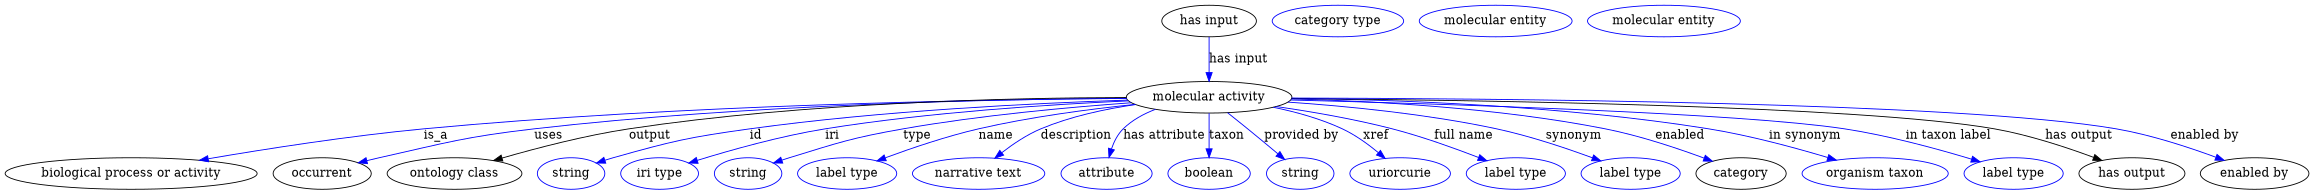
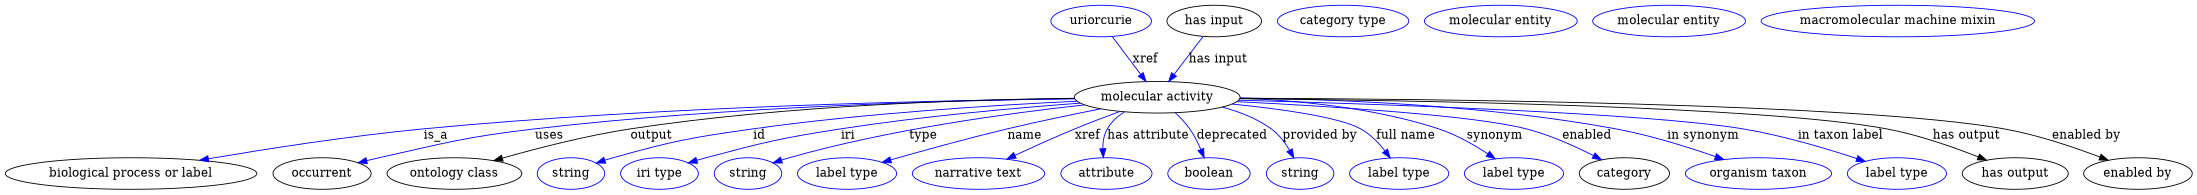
none -> (1898, 21)
(1803, 106) -> (1716, 107)
(1329, 123) -> (1126, 55)
(1076, 135) -> (1088, 135)
(1227, 135) -> (1232, 135)
(131, 174) -> (131, 174)
